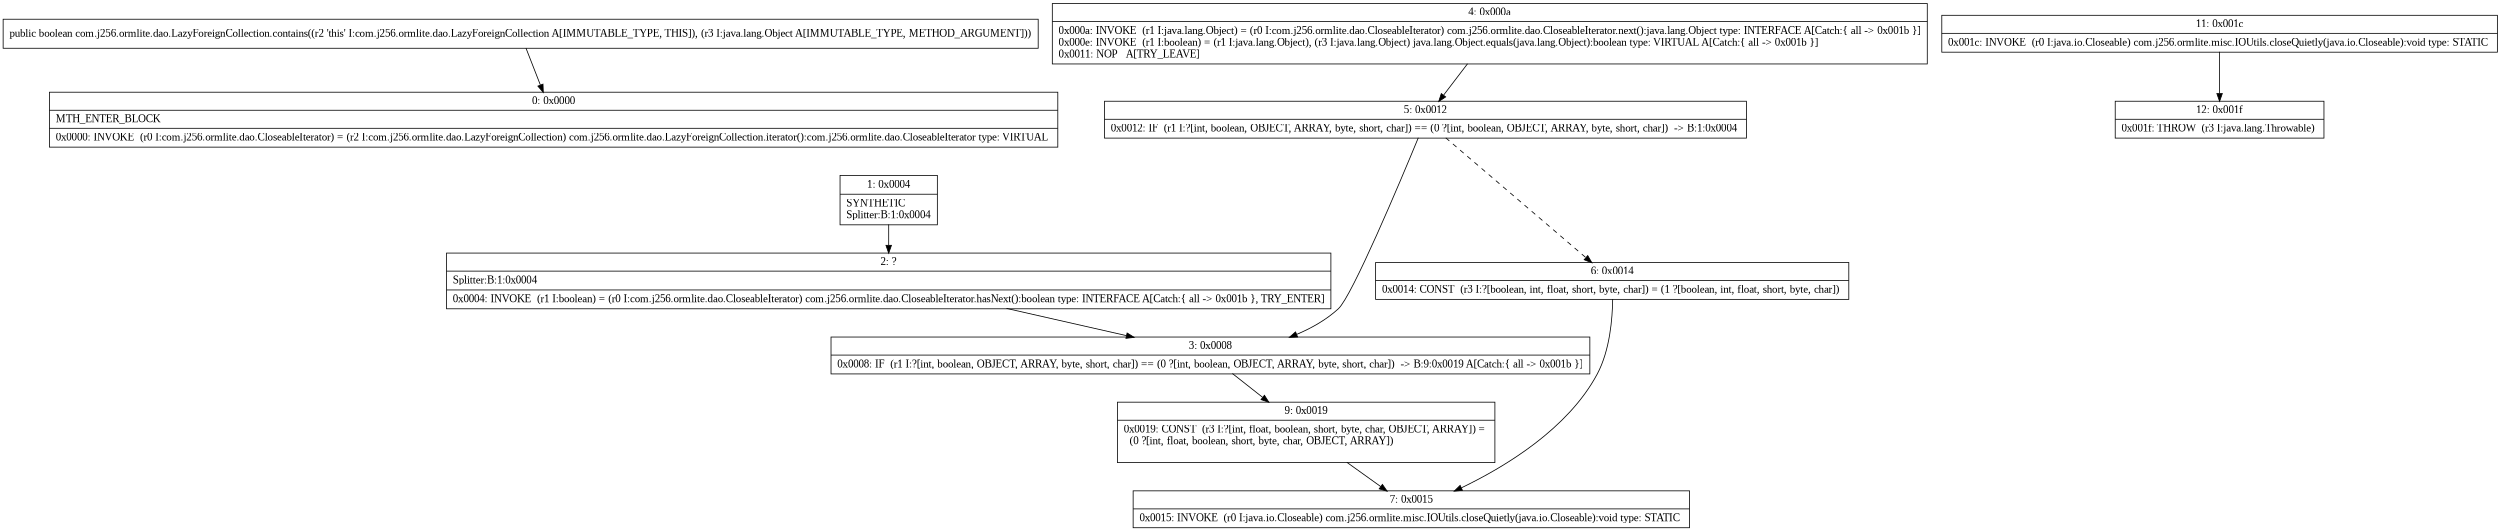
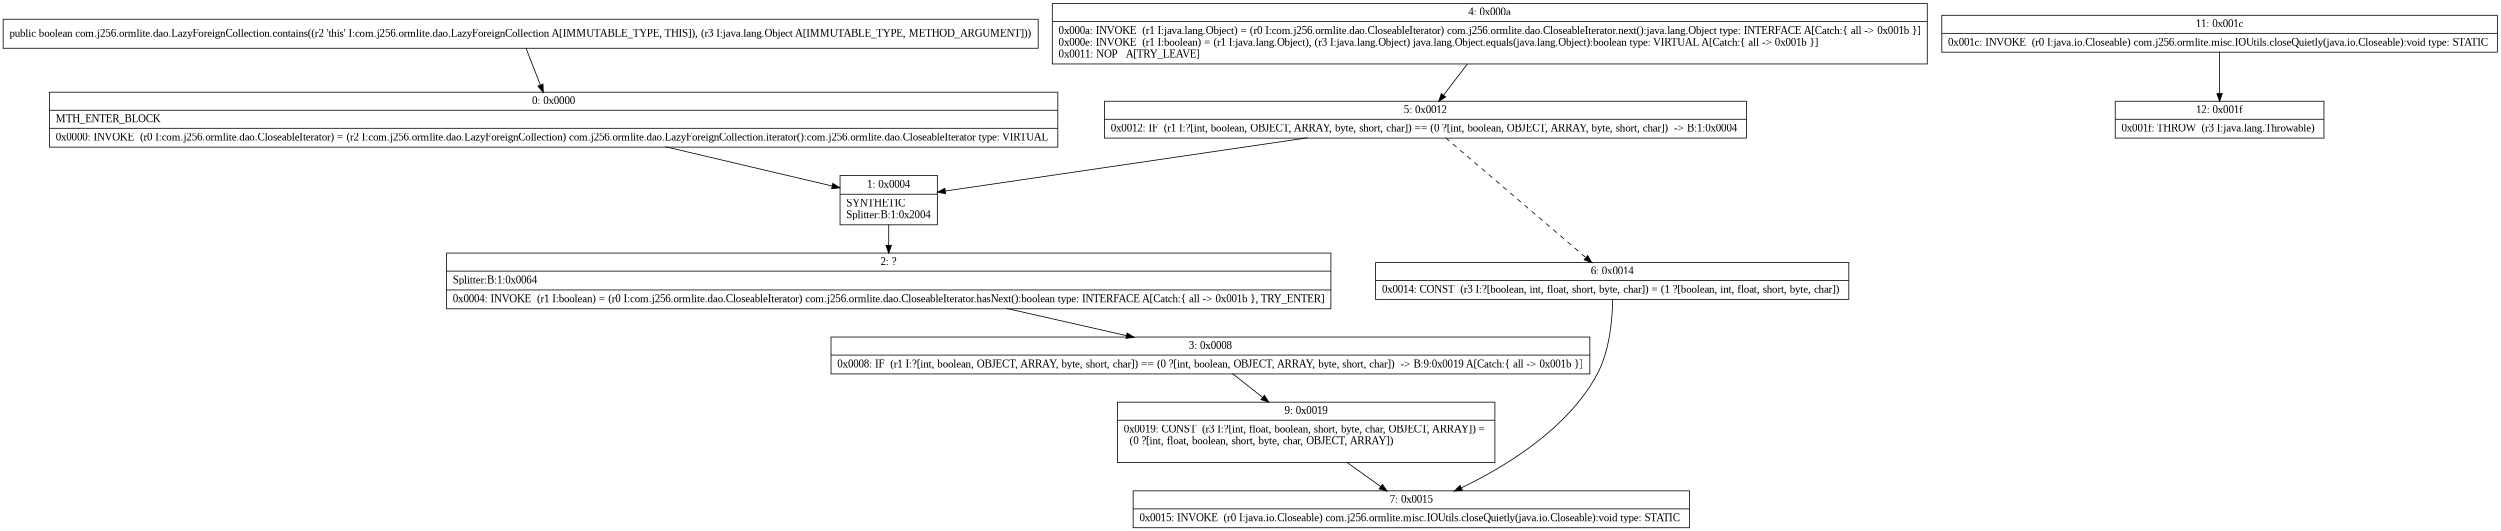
none -> (749, 166)
(889, 215) -> (889, 215)
(1371, 247) -> (1126, 164)
(495, 280) -> (495, 280)
